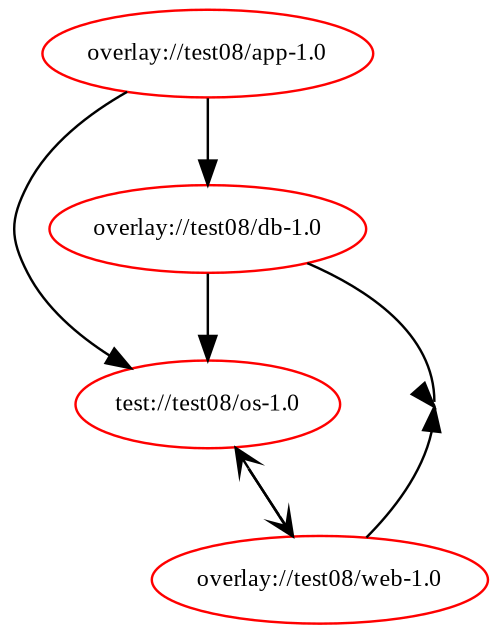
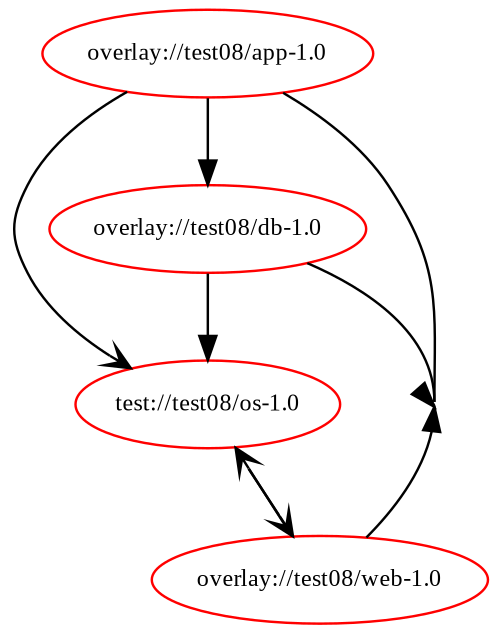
(15, 219) -> (15, 219)
none -> (410, 222)
